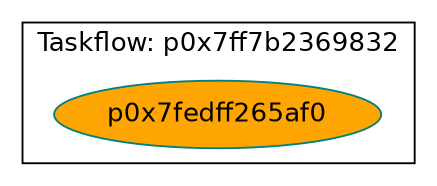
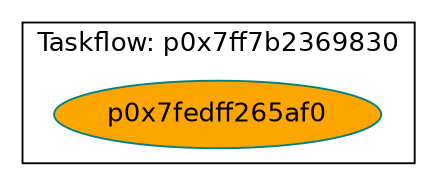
(219, 44) -> (219, 44)
